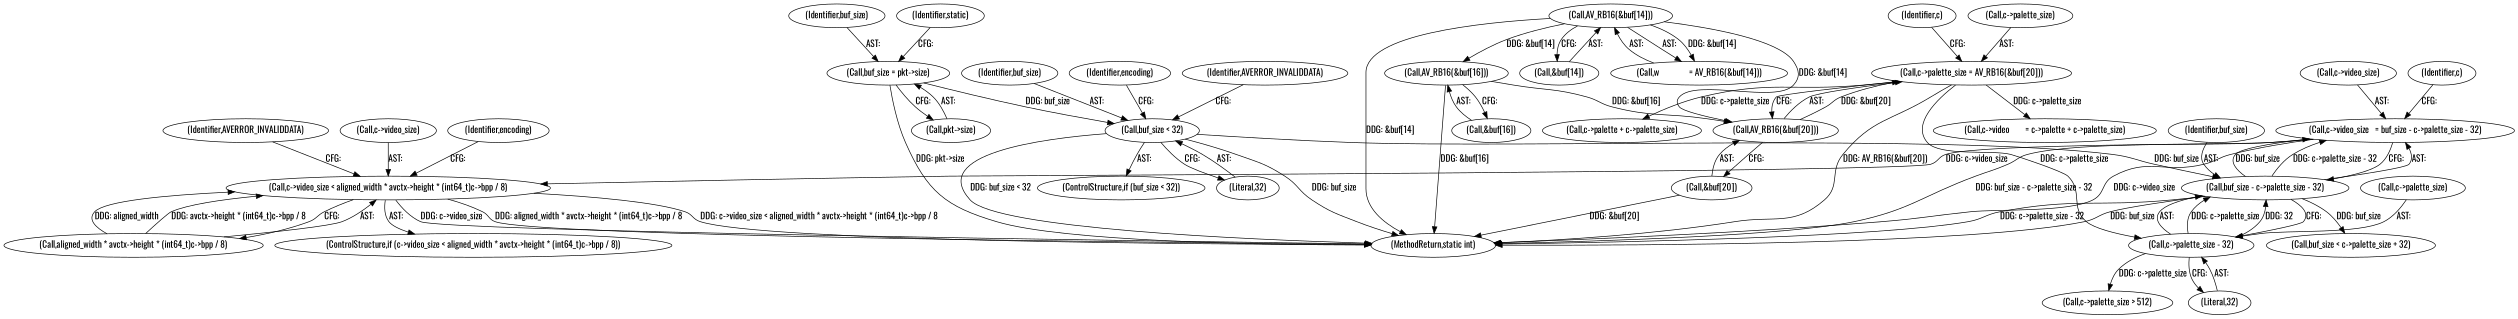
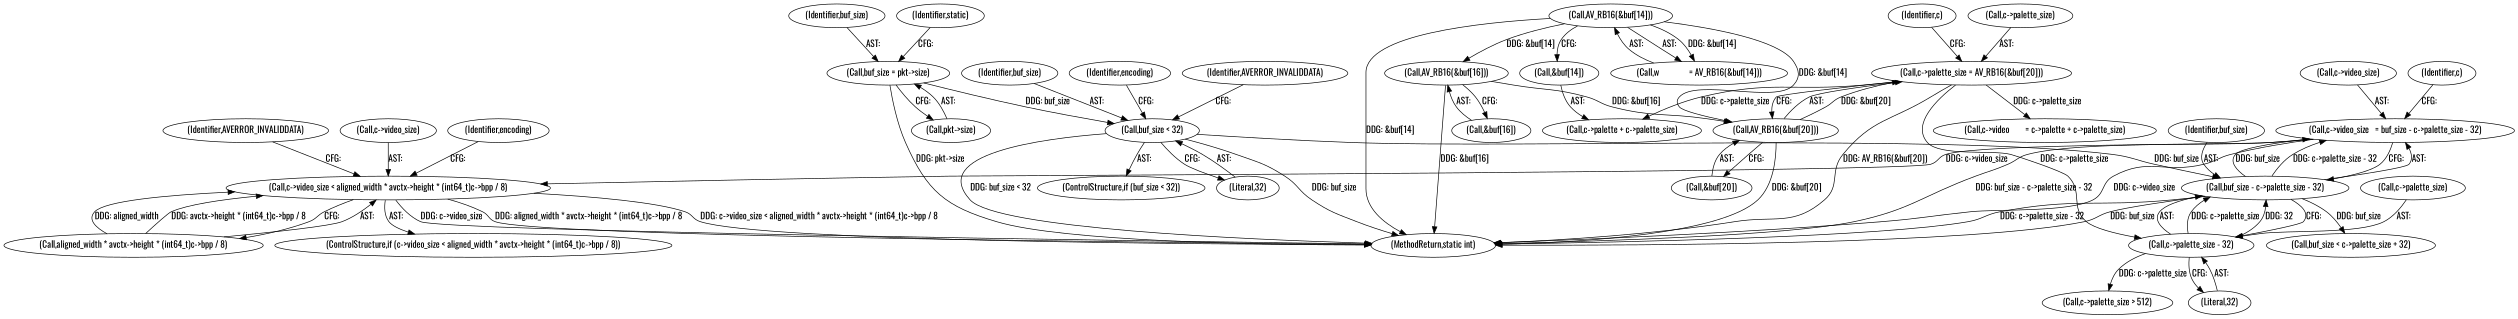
(1583, 47) -> (1568, 104)
(1580, 215) -> (1719, 219)
